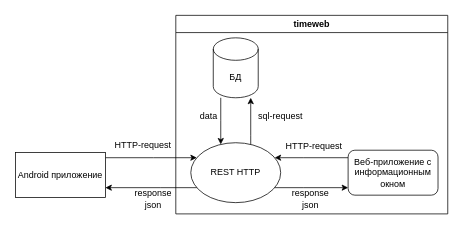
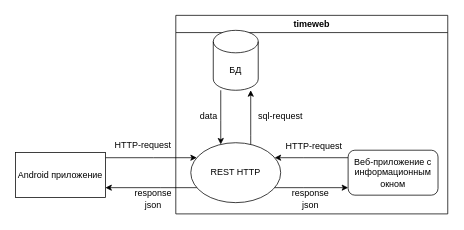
(236, 68) -> (236, 60)
